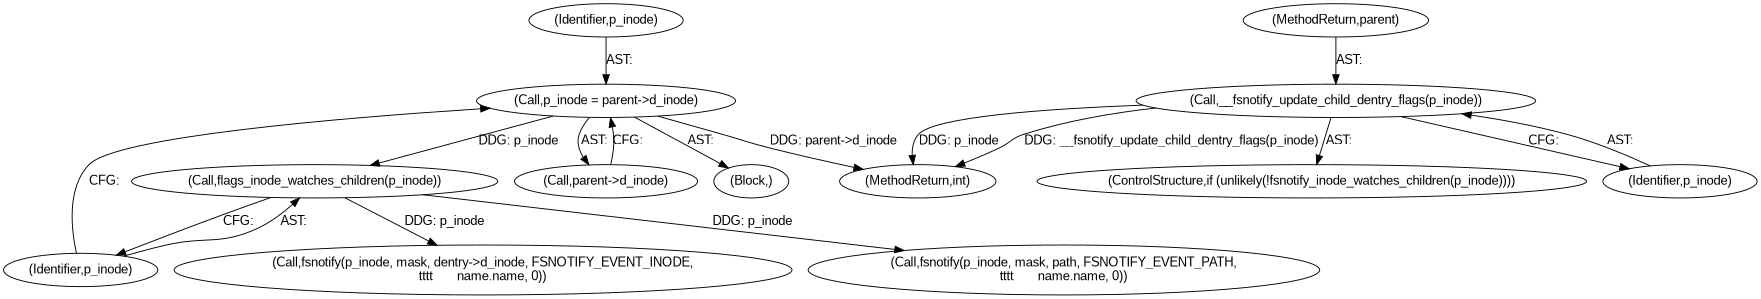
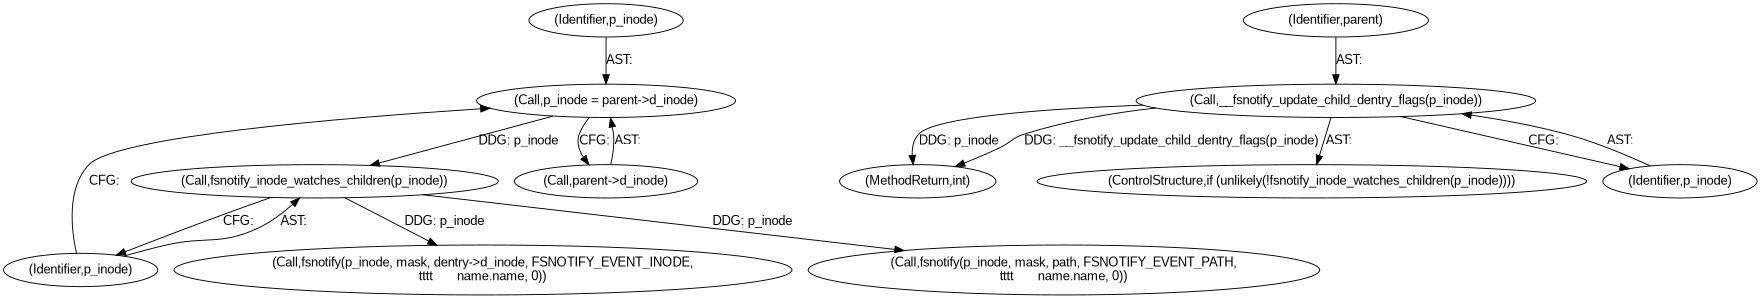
(1336, 20) -> (1336, 20)
(596, 141) -> (596, 141)
(630, 141) -> (630, 141)
(755, 144) -> none
(315, 181) -> (315, 181)
(751, 181) -> none
